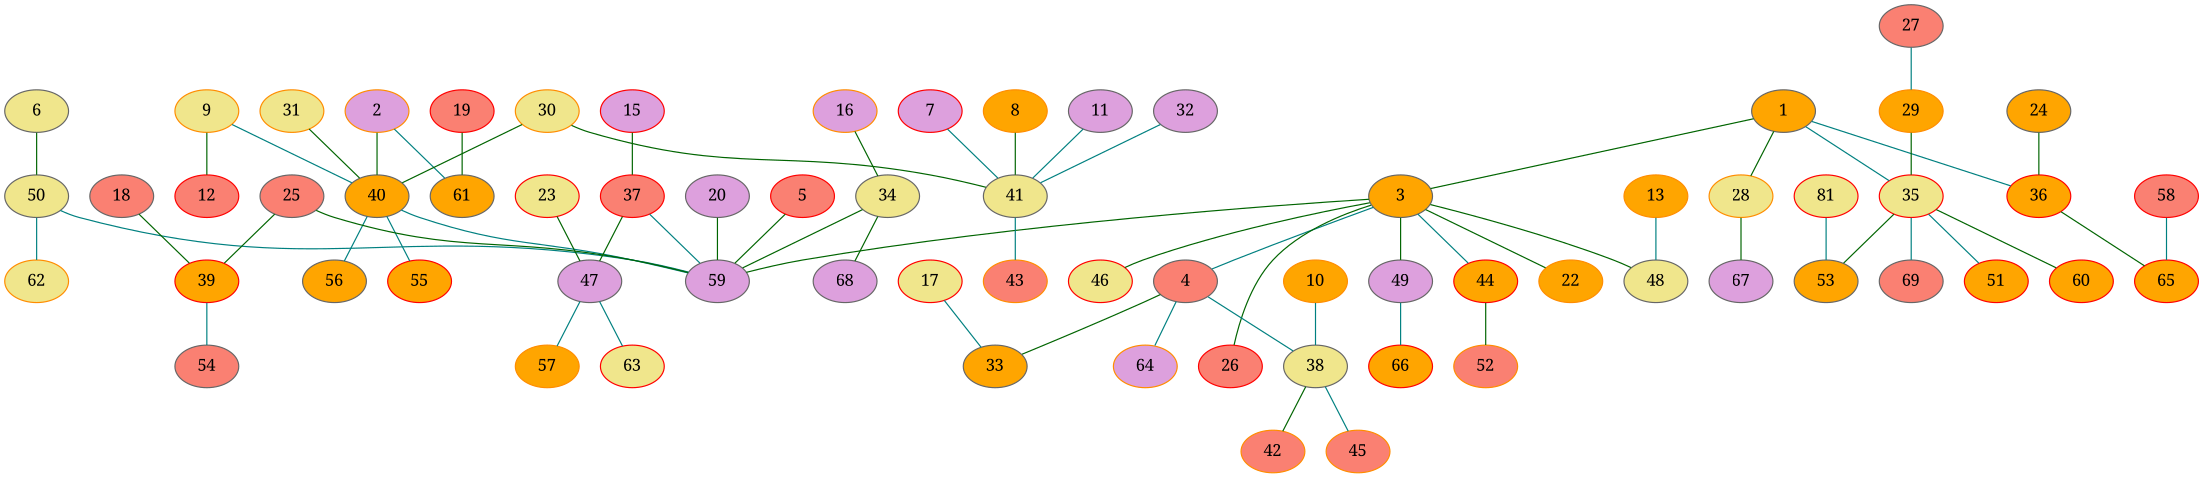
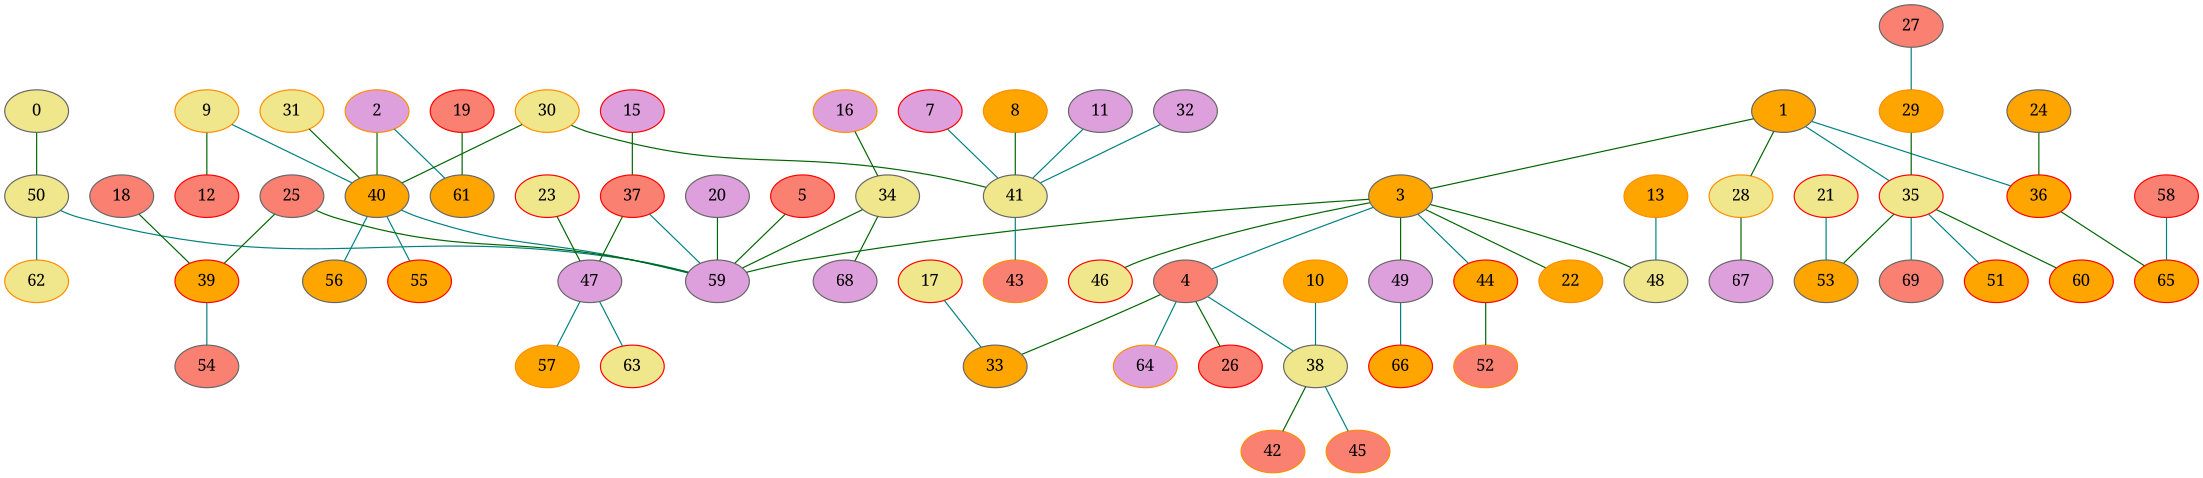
(37, 111) -> (37, 111)
(1826, 196) -> (1826, 196)
(1280, 253) -> (1208, 324)
